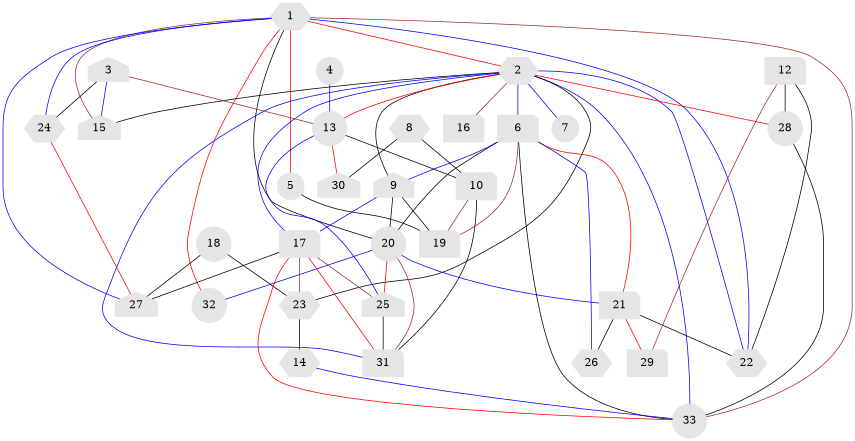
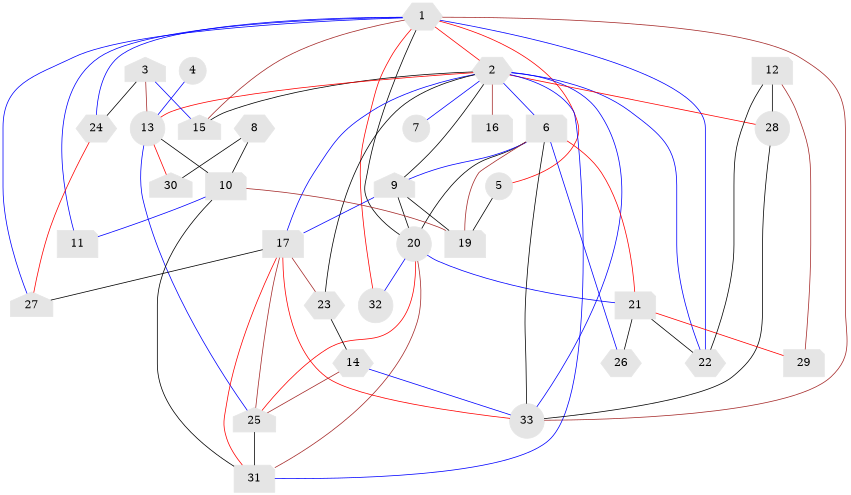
none -> (78, 244)
(214, 244) -> none
none -> (303, 392)
